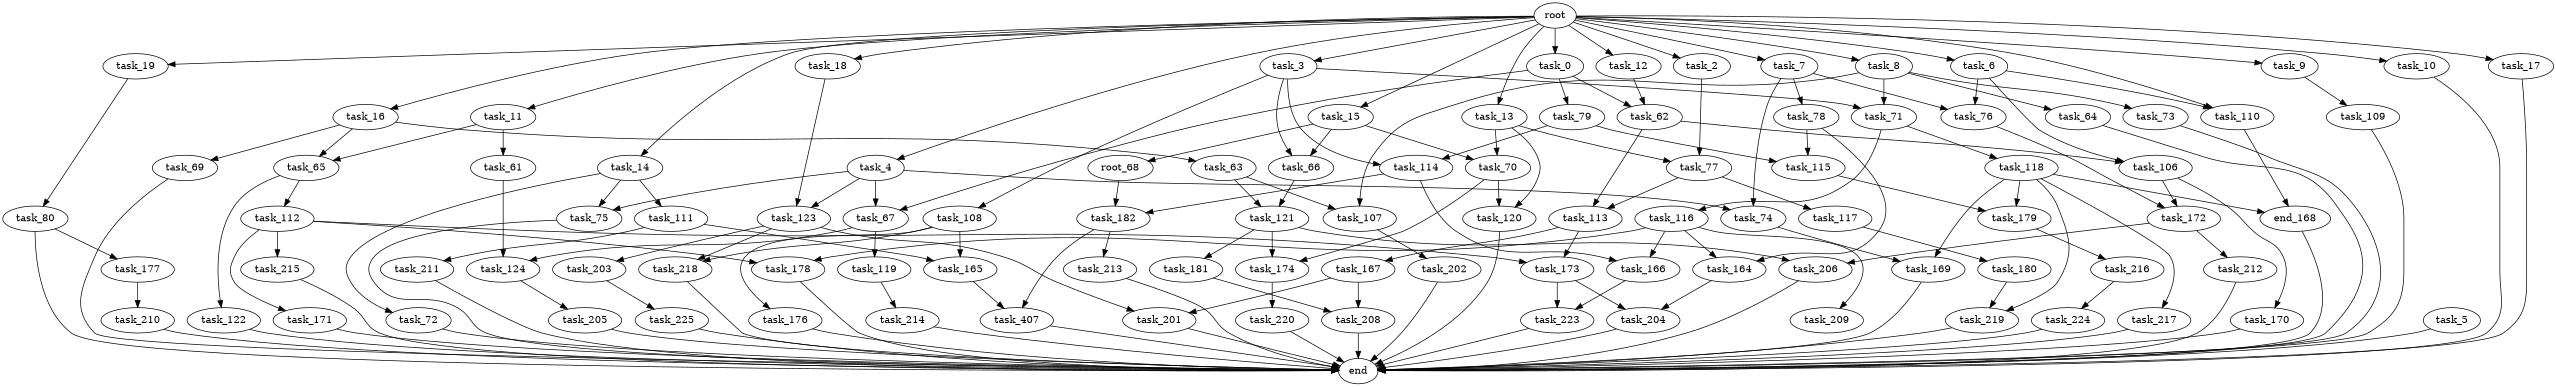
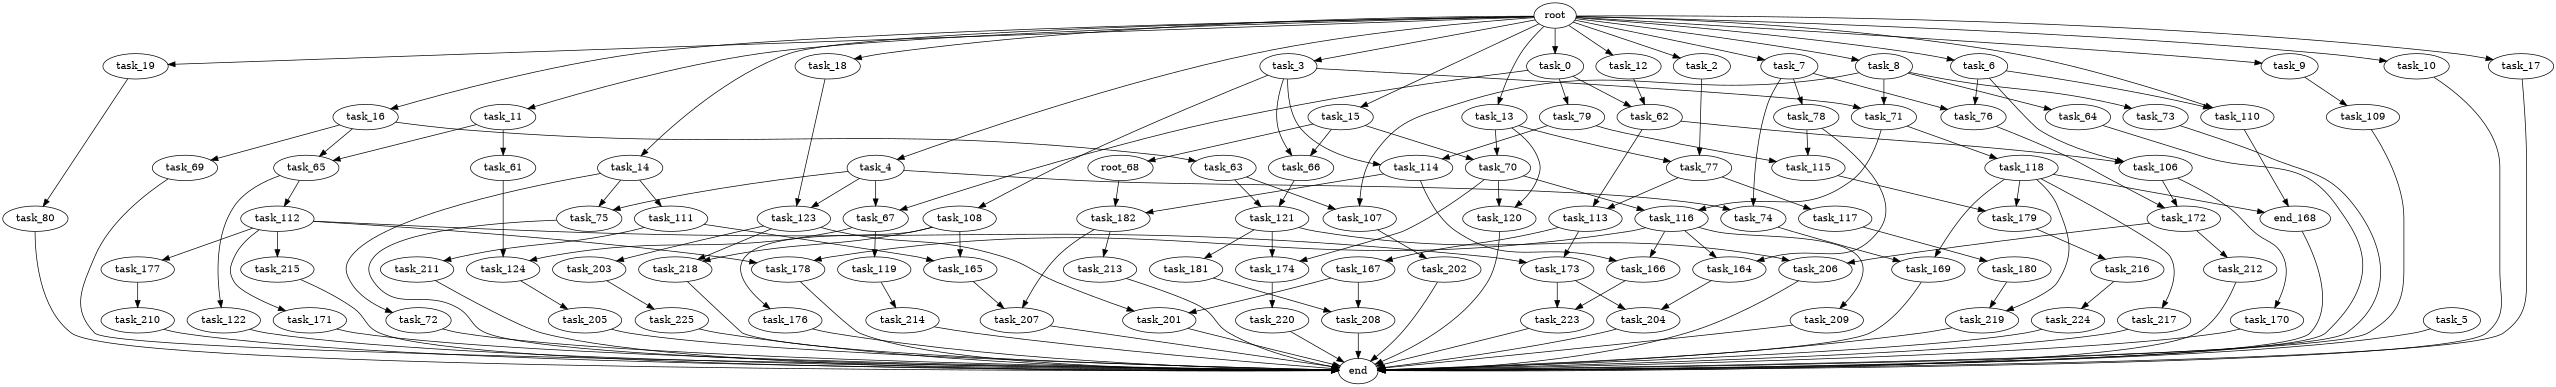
none -> (1566, 188)
(83, 242) -> (211, 243)
(1017, 320) -> (1017, 320)
none -> (1589, 347)
